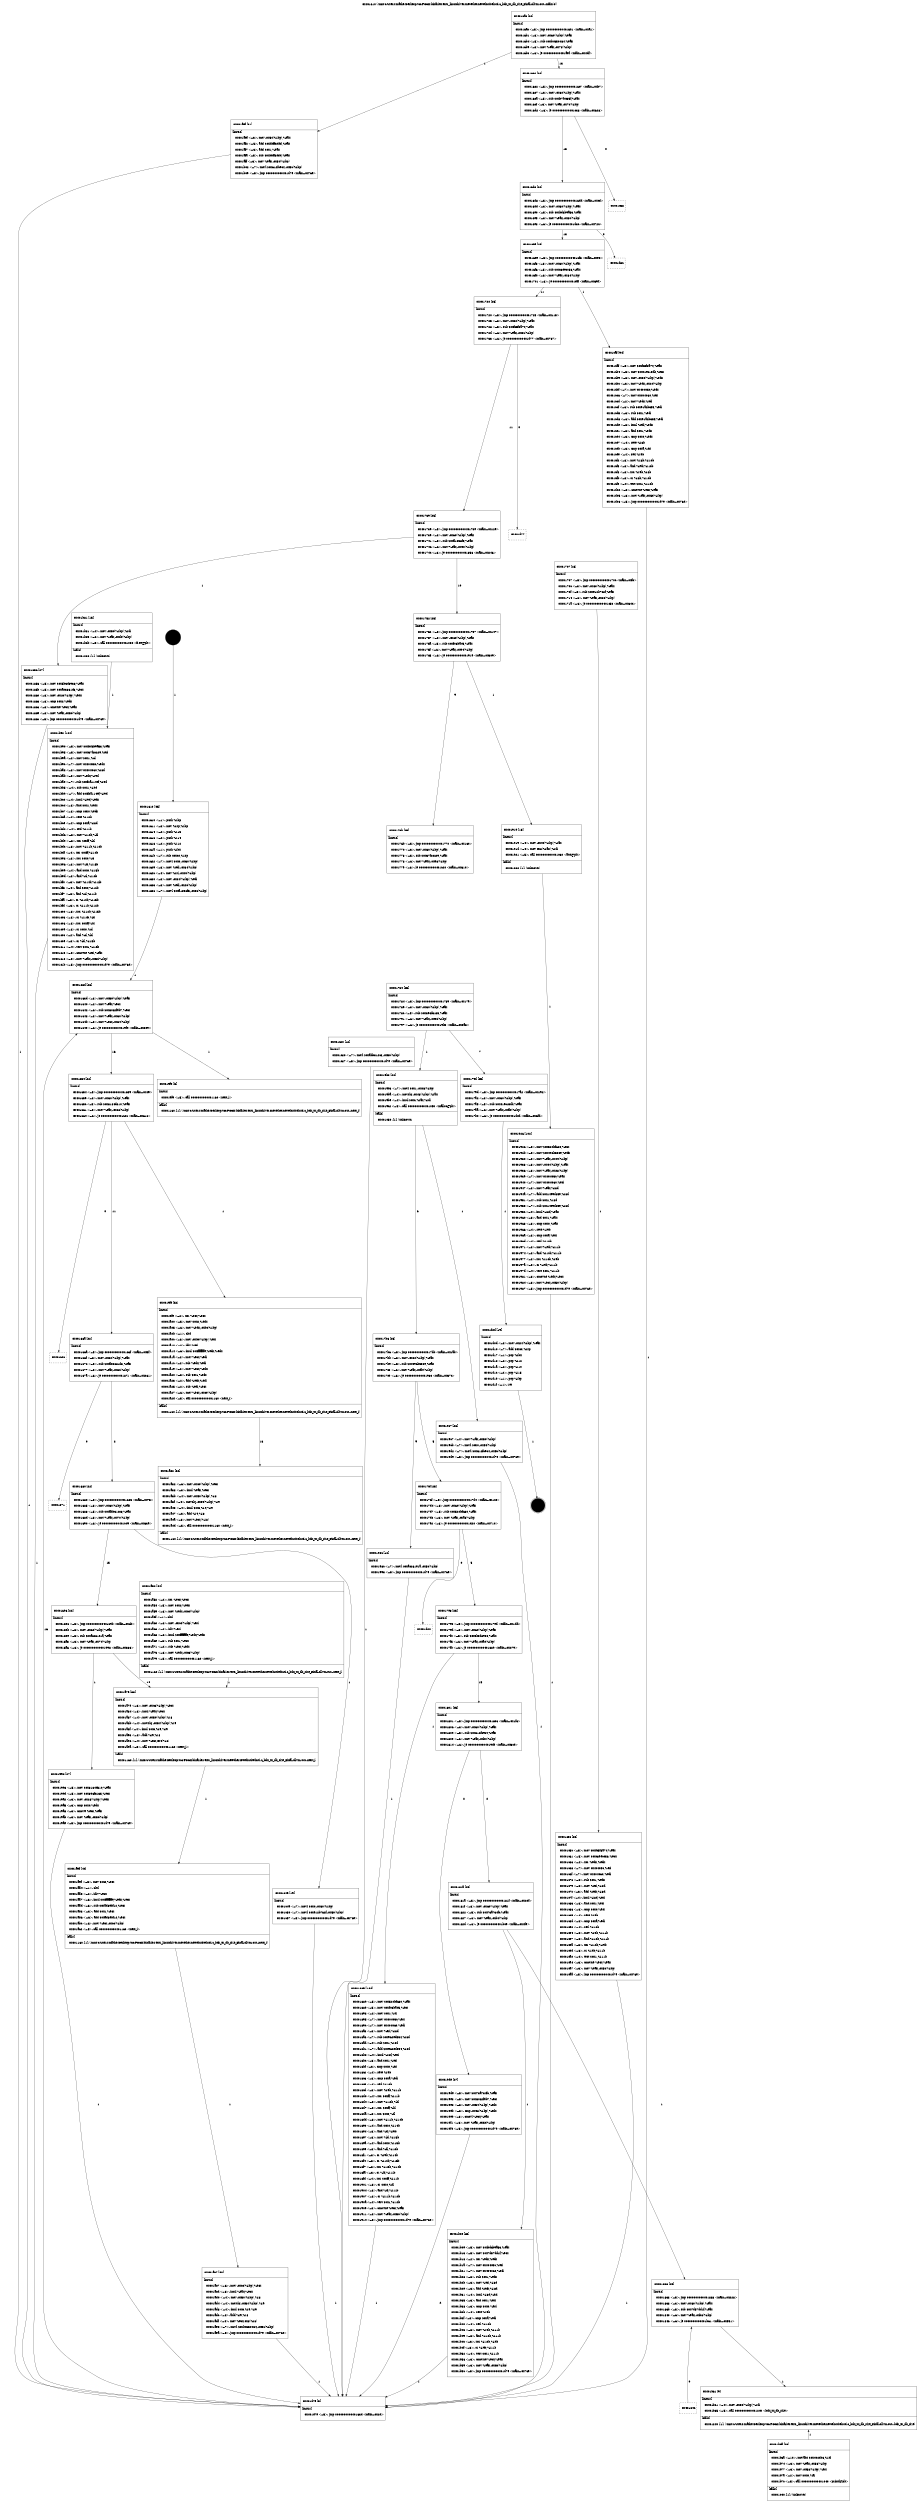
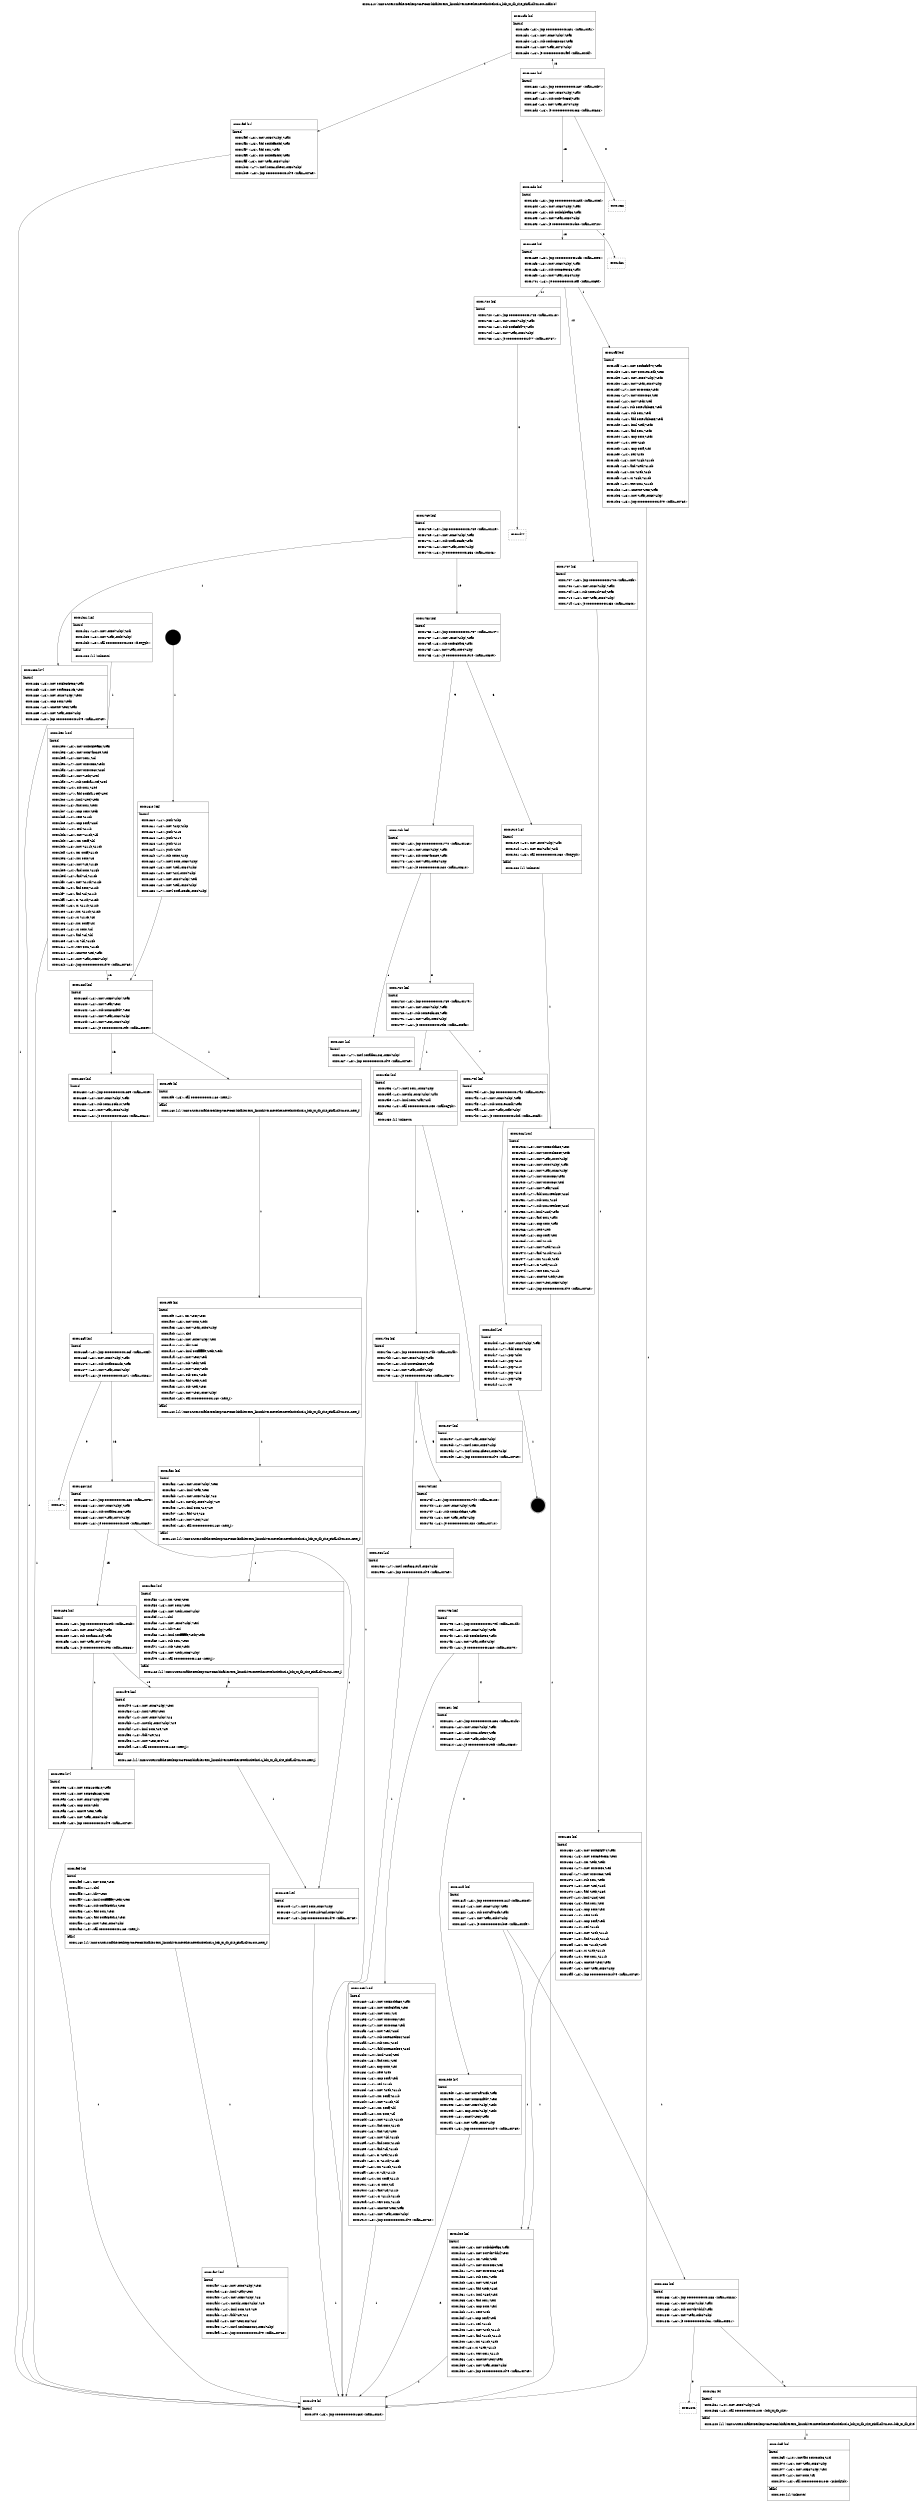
(558, 63) -> (553, 65)
none -> (579, 424)
(487, 427) -> none
(493, 695) -> (493, 695)
none -> (430, 927)
none -> (393, 953)
(174, 1209) -> (259, 1206)
(114, 1211) -> (114, 1211)
(58, 1358) -> none
(114, 1442) -> (114, 1442)
(261, 1442) -> (261, 1442)
(416, 1442) -> (416, 1442)
none -> (252, 1562)
(468, 1566) -> none
(423, 1629) -> none
(228, 1682) -> (228, 1682)
(480, 1682) -> (480, 1682)
(192, 1814) -> (271, 1826)
(485, 1815) -> none
(43, 1816) -> (107, 974)
(540, 1995) -> none
(615, 2273) -> (531, 2087)
(688, 2366) -> (692, 2364)
(302, 2367) -> none
(809, 2436) -> (805, 2434)
